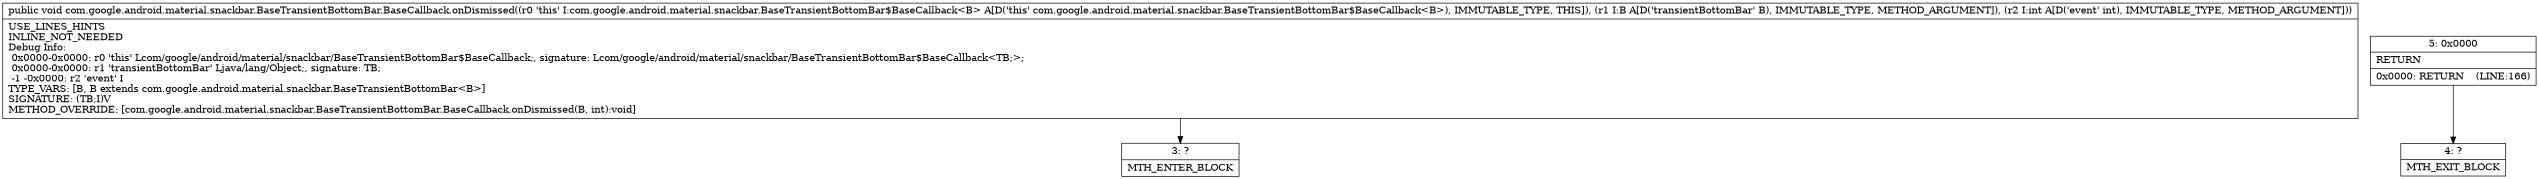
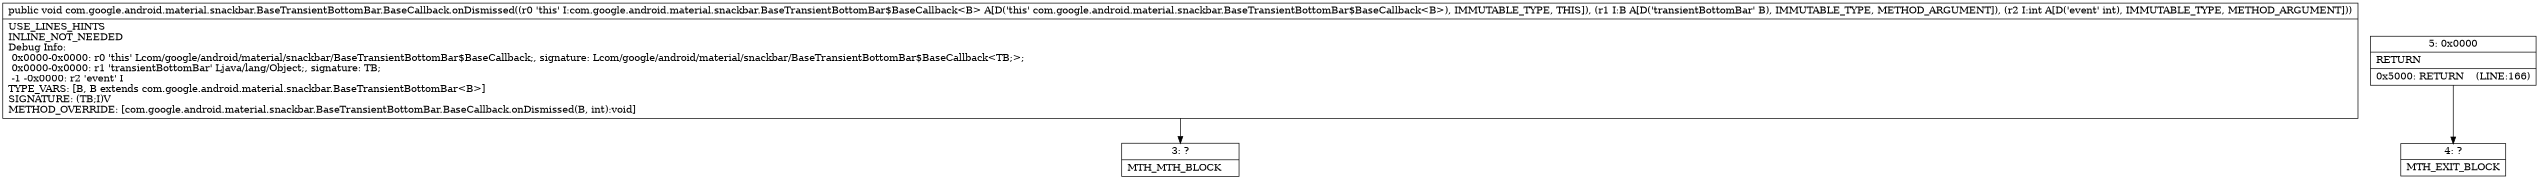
(2453, 77) -> (2453, 77)
(1180, 168) -> (1174, 168)
